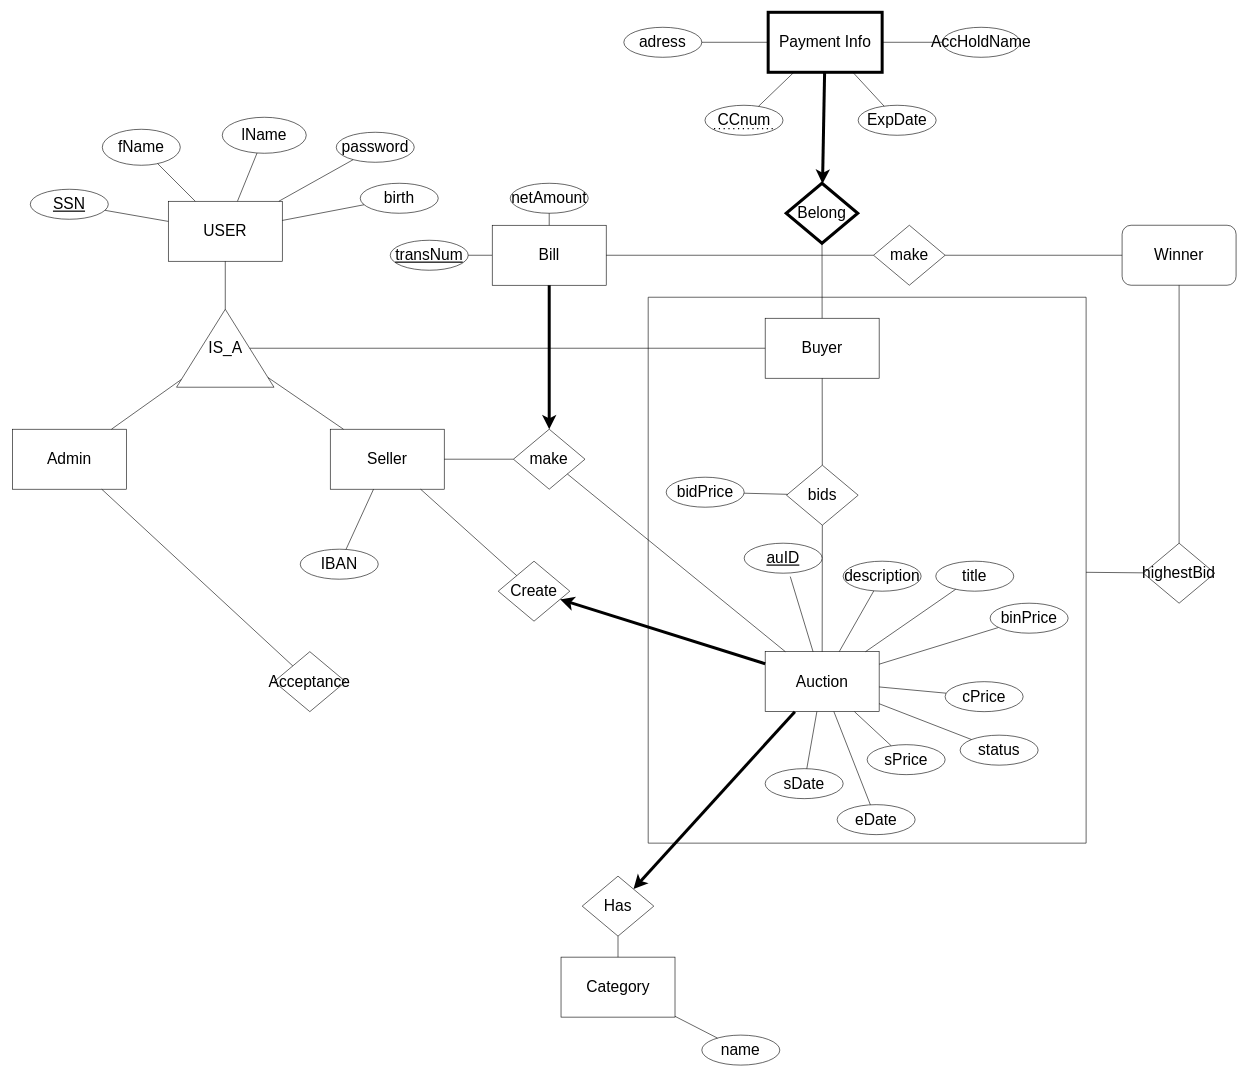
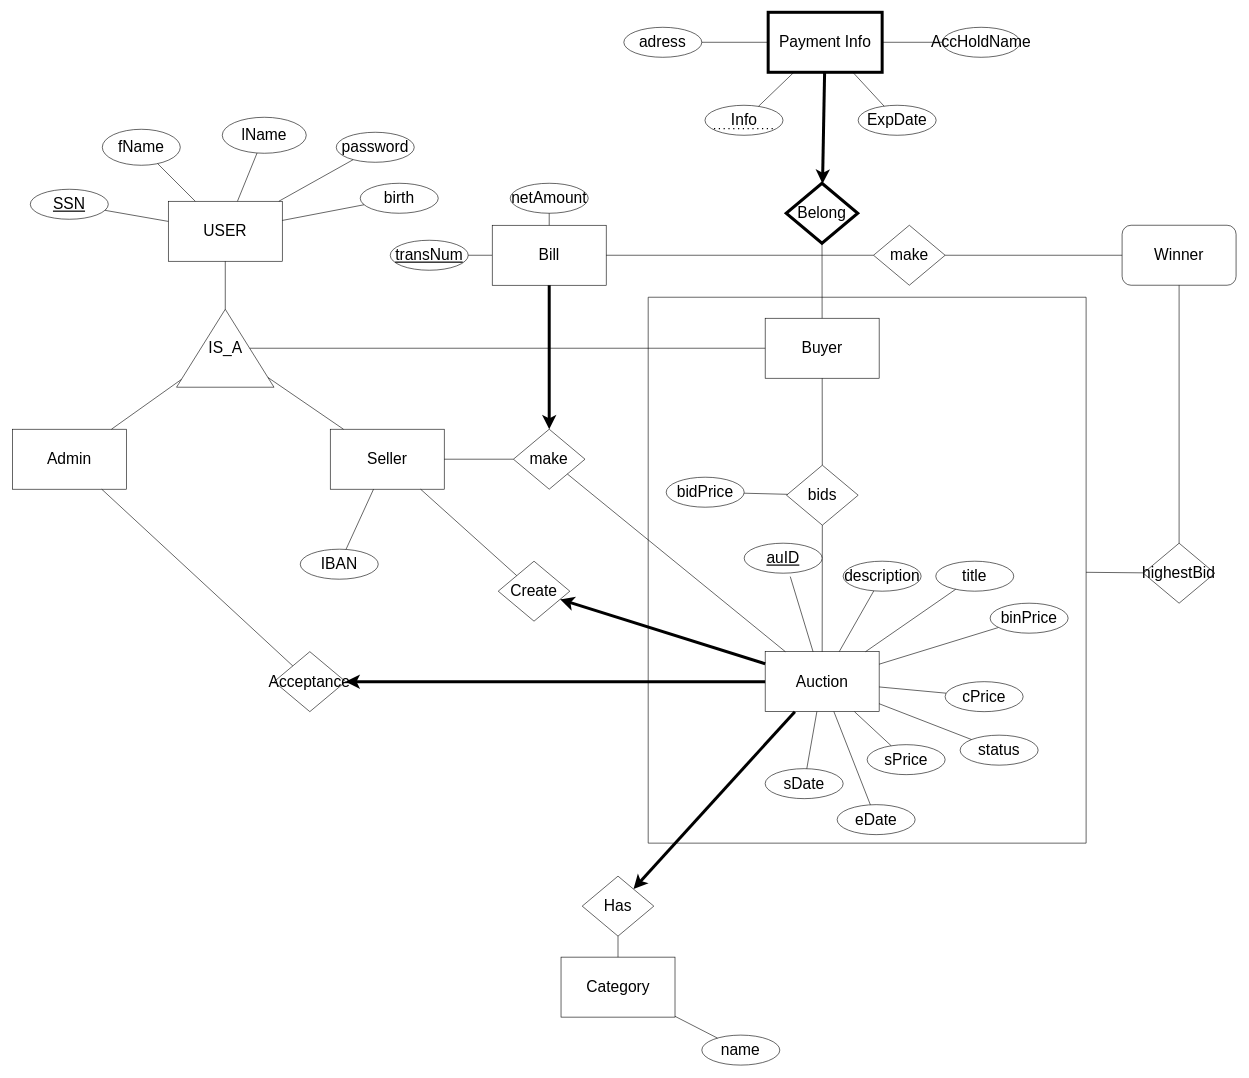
(744, 120) -> (744, 120)
none -> (560, 682)
